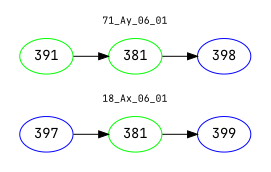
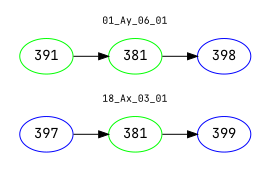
(135, 21) -> (135, 21)
(135, 99) -> (135, 99)
